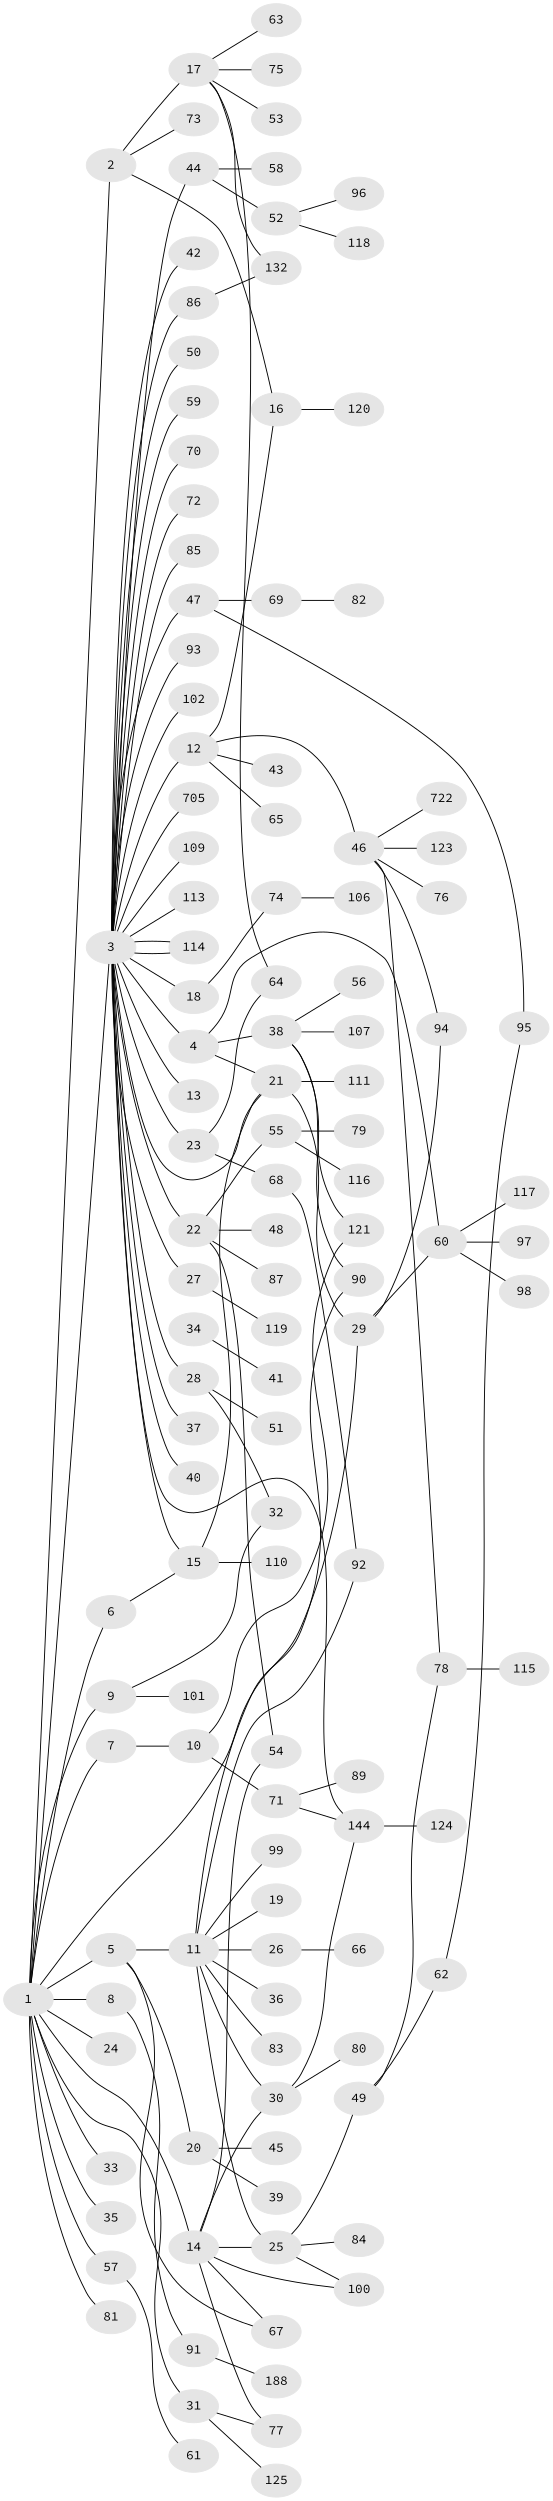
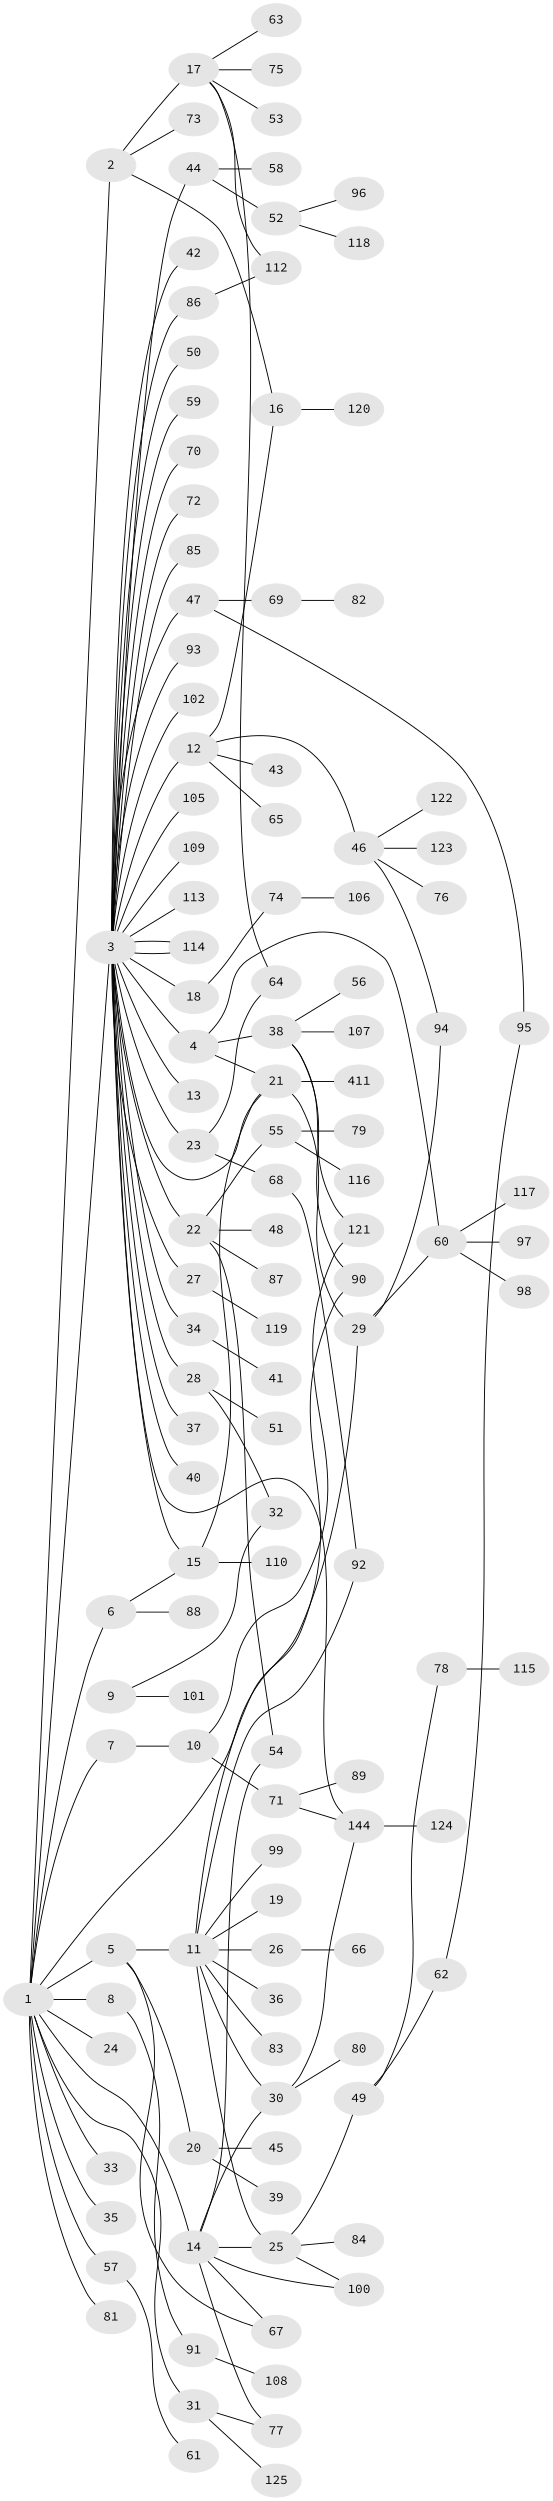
(276, 268) -> (276, 268)
(194, 799) -> (194, 799)
(442, 799) -> (442, 799)
(359, 1081) -> (359, 1081)
none -> (144, 1215)
(414, 1255) -> none
none -> (194, 1612)
(46, 1842) -> none
(276, 2381) -> (276, 2381)
